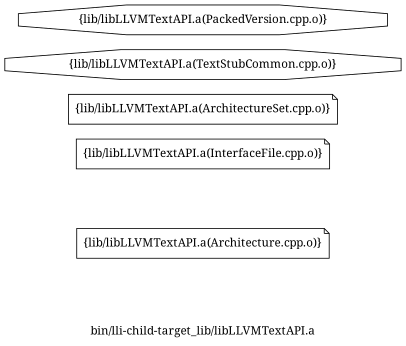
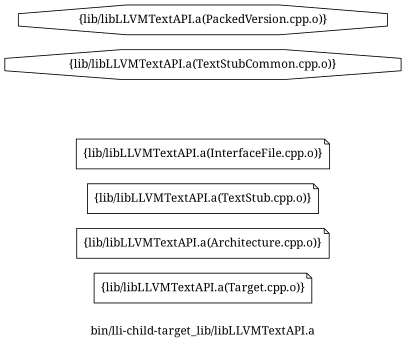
(203, 109) -> none
none -> (203, 199)
none -> (203, 288)
